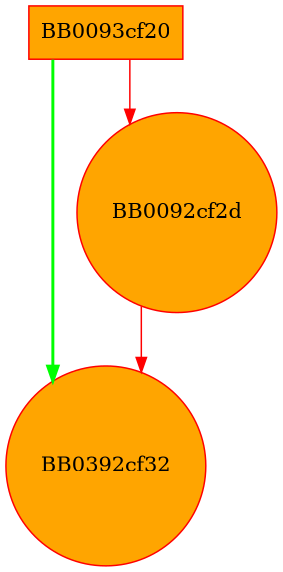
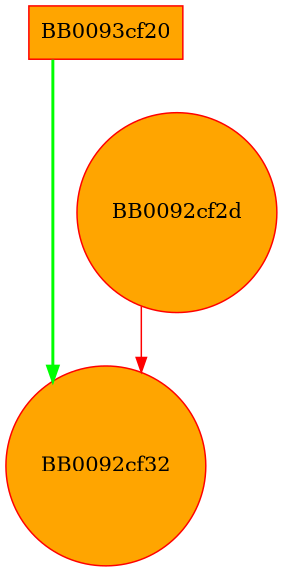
(130, 84) -> none
(106, 466) -> (106, 466)
